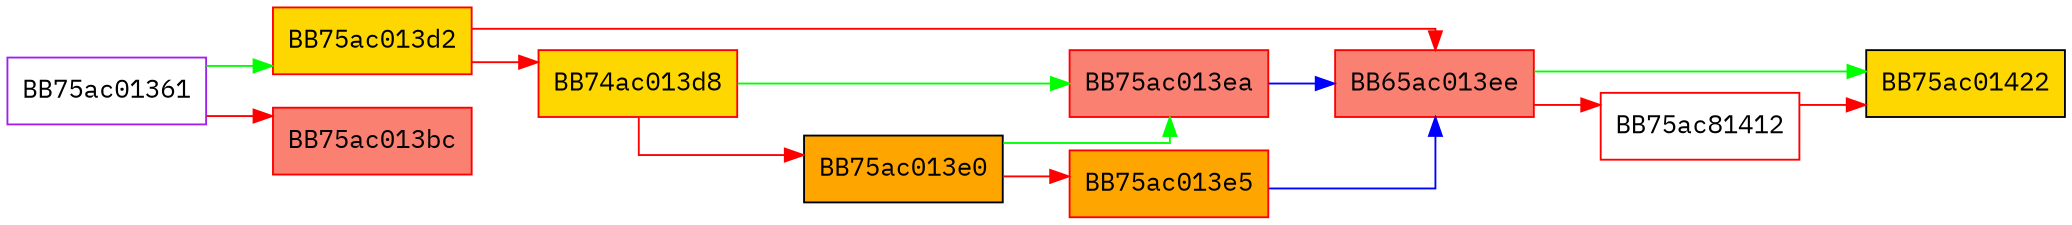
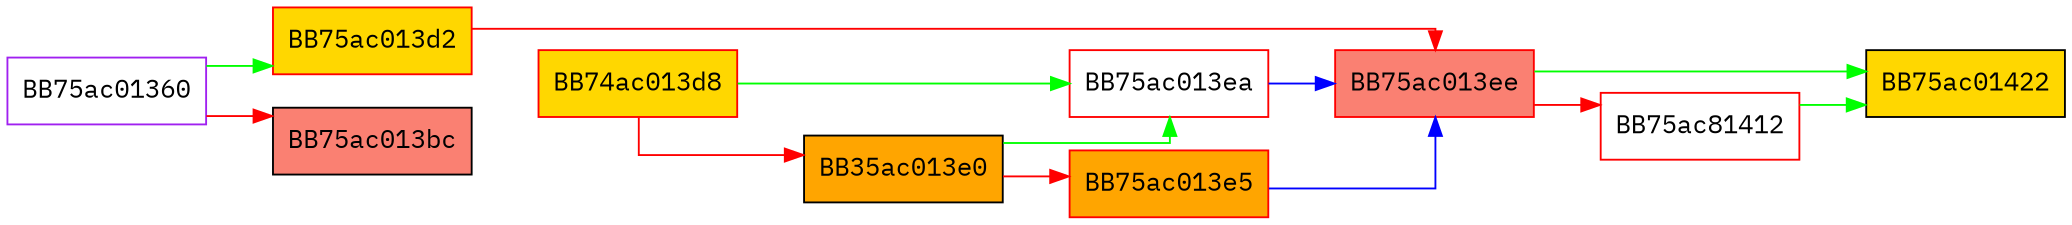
(496, 62) -> none
(1169, 84) -> (1169, 84)
(1434, 84) -> (1434, 84)
(107, 91) -> (107, 91)
(1823, 105) -> (1823, 105)
(372, 141) -> (372, 141)
(903, 169) -> (903, 169)
